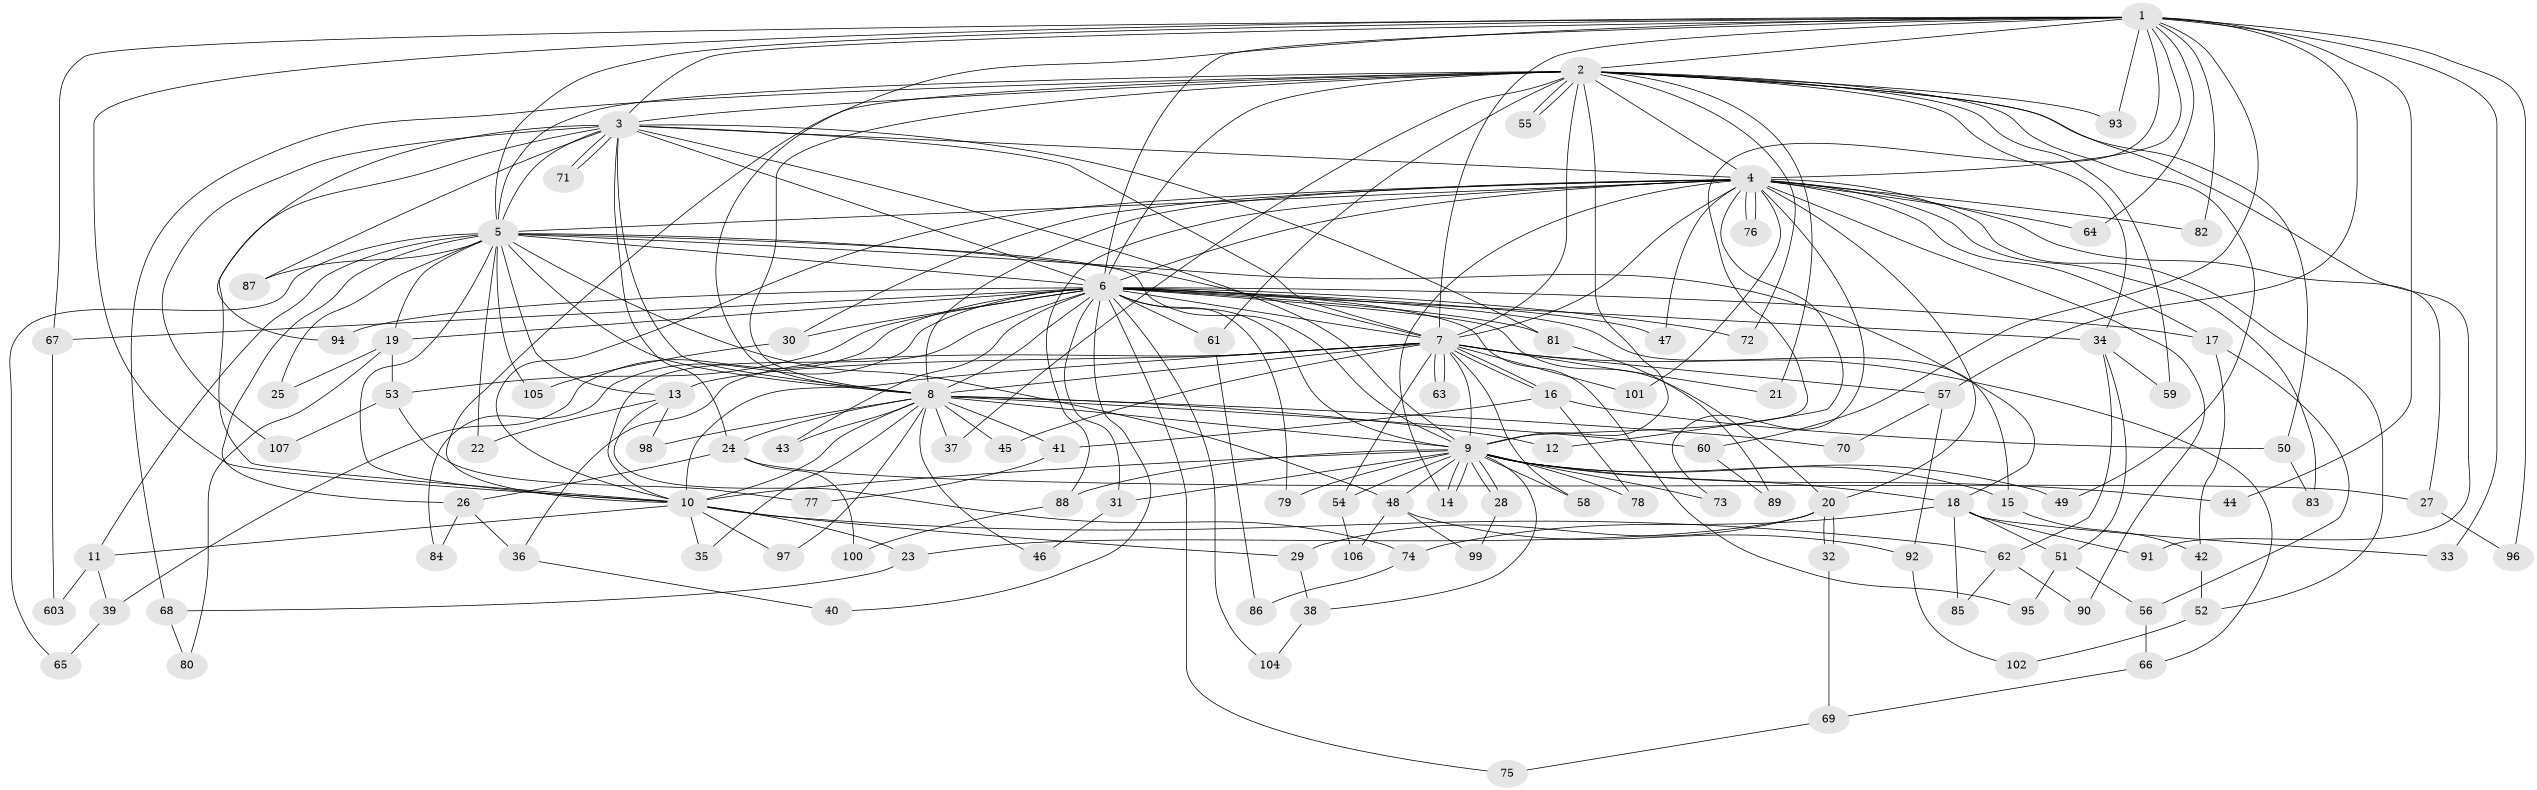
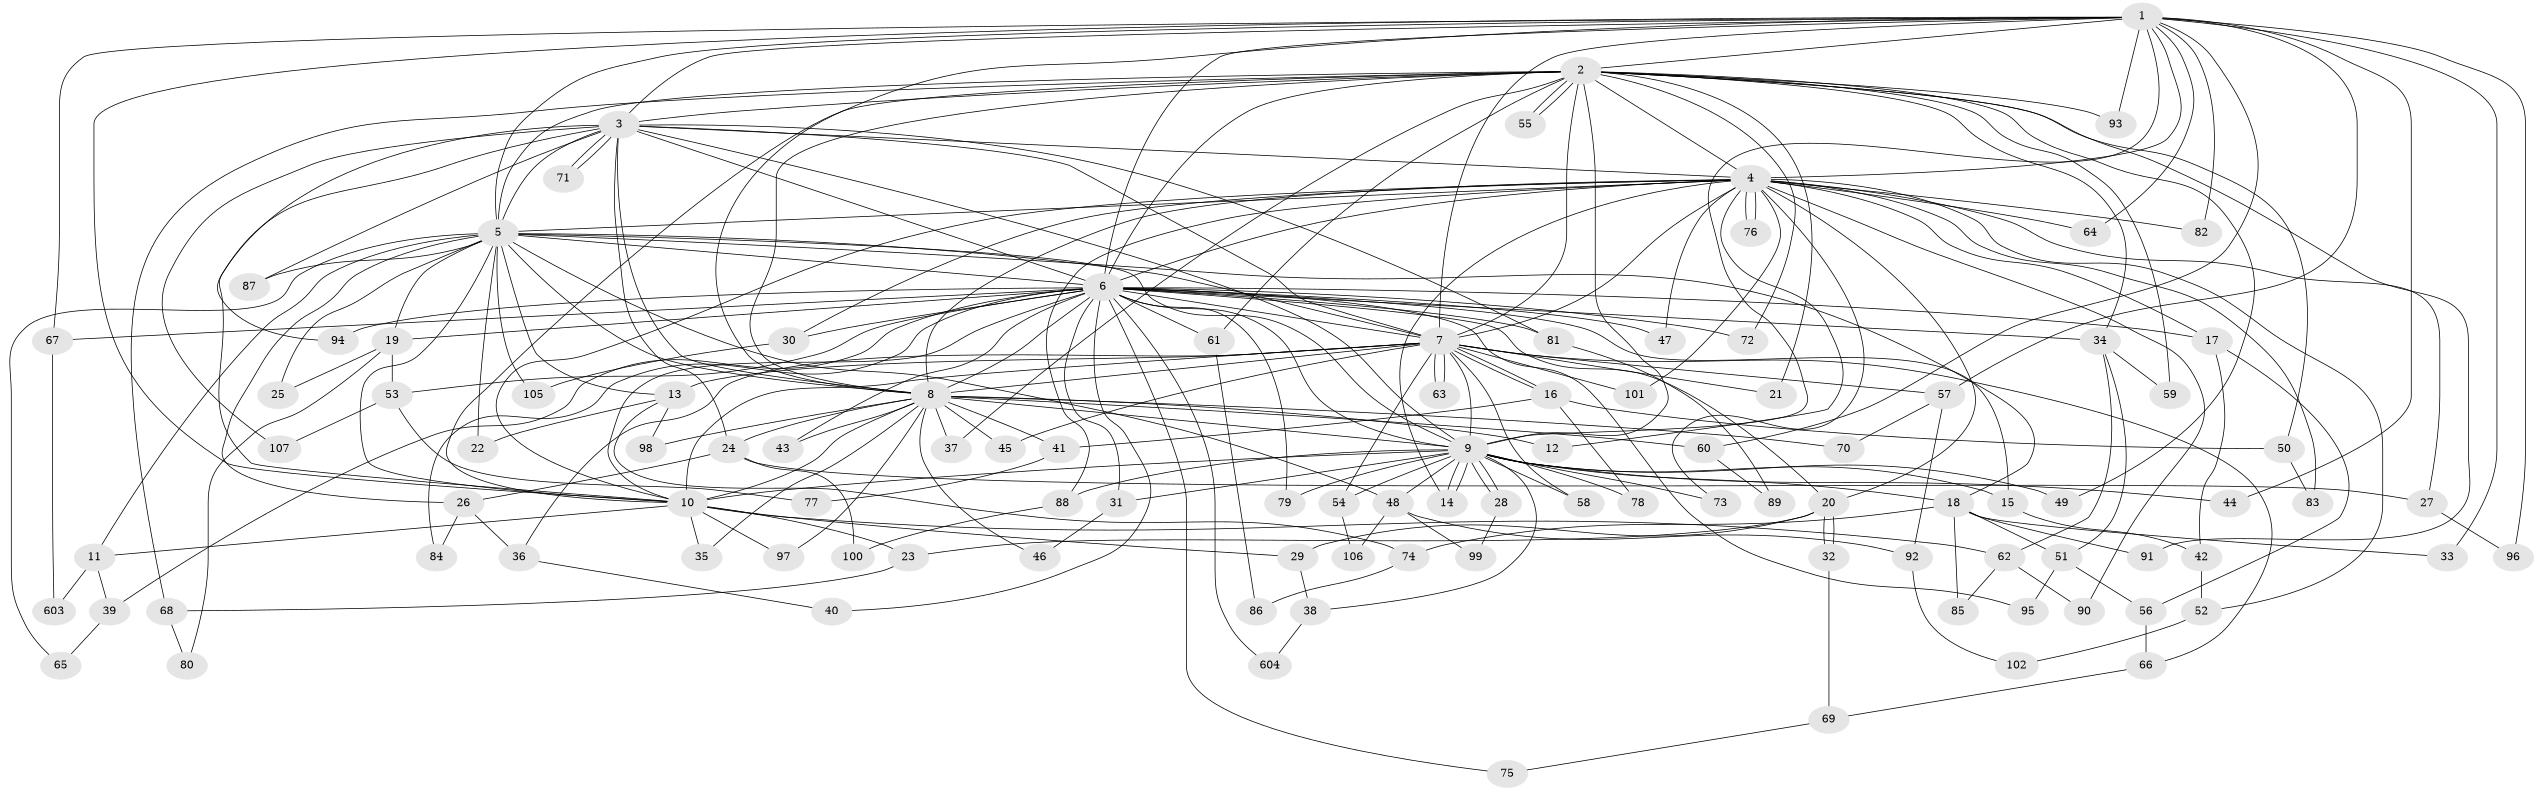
(1270, 666) -> (1270, 666)
